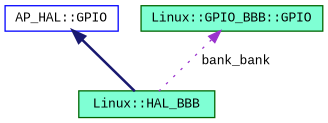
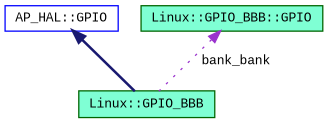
(147, 104) -> (147, 104)
